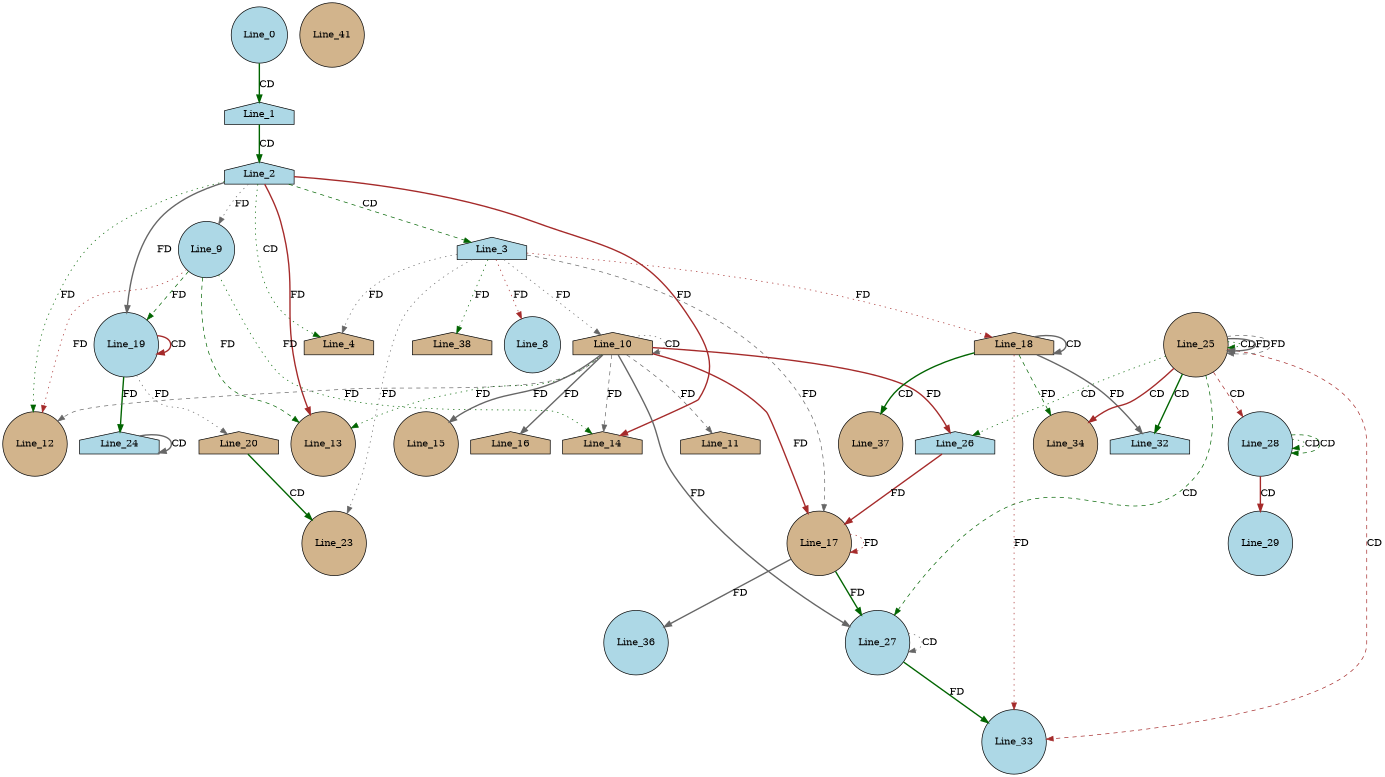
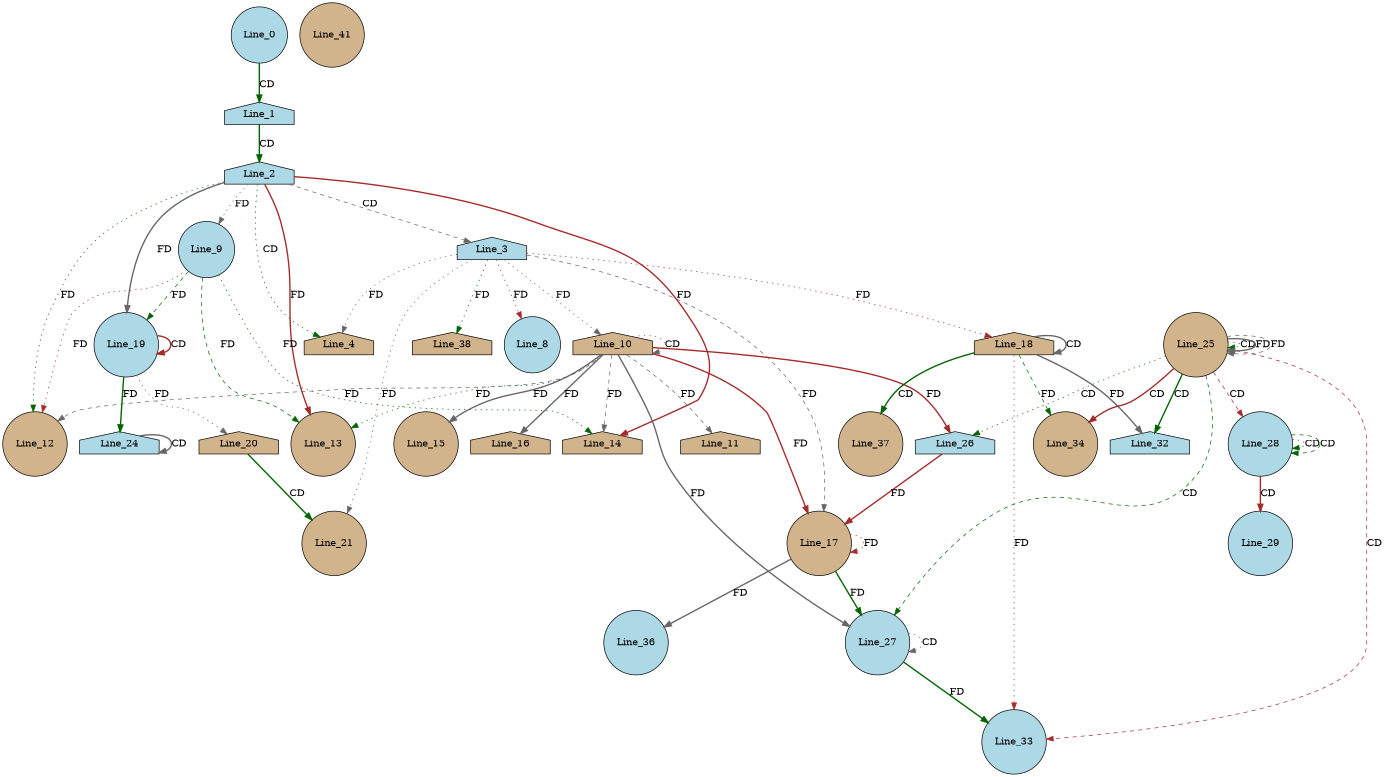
(377, 212) -> (377, 212)
(334, 543) -> (334, 543)
